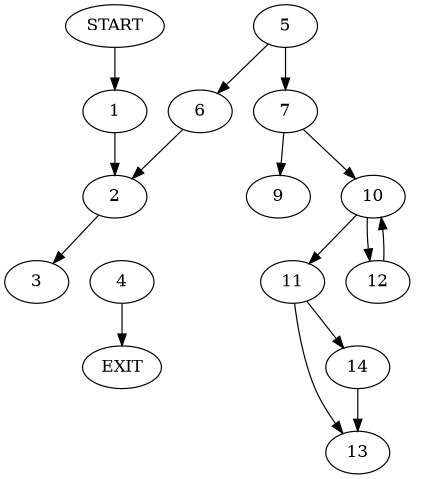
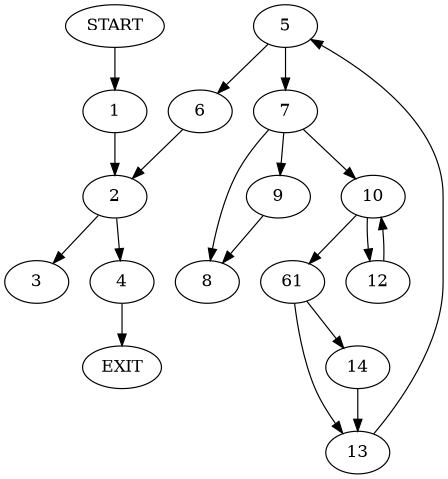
none -> (443, 223)
none -> (118, 234)
none -> (207, 282)
(293, 282) -> (293, 282)
